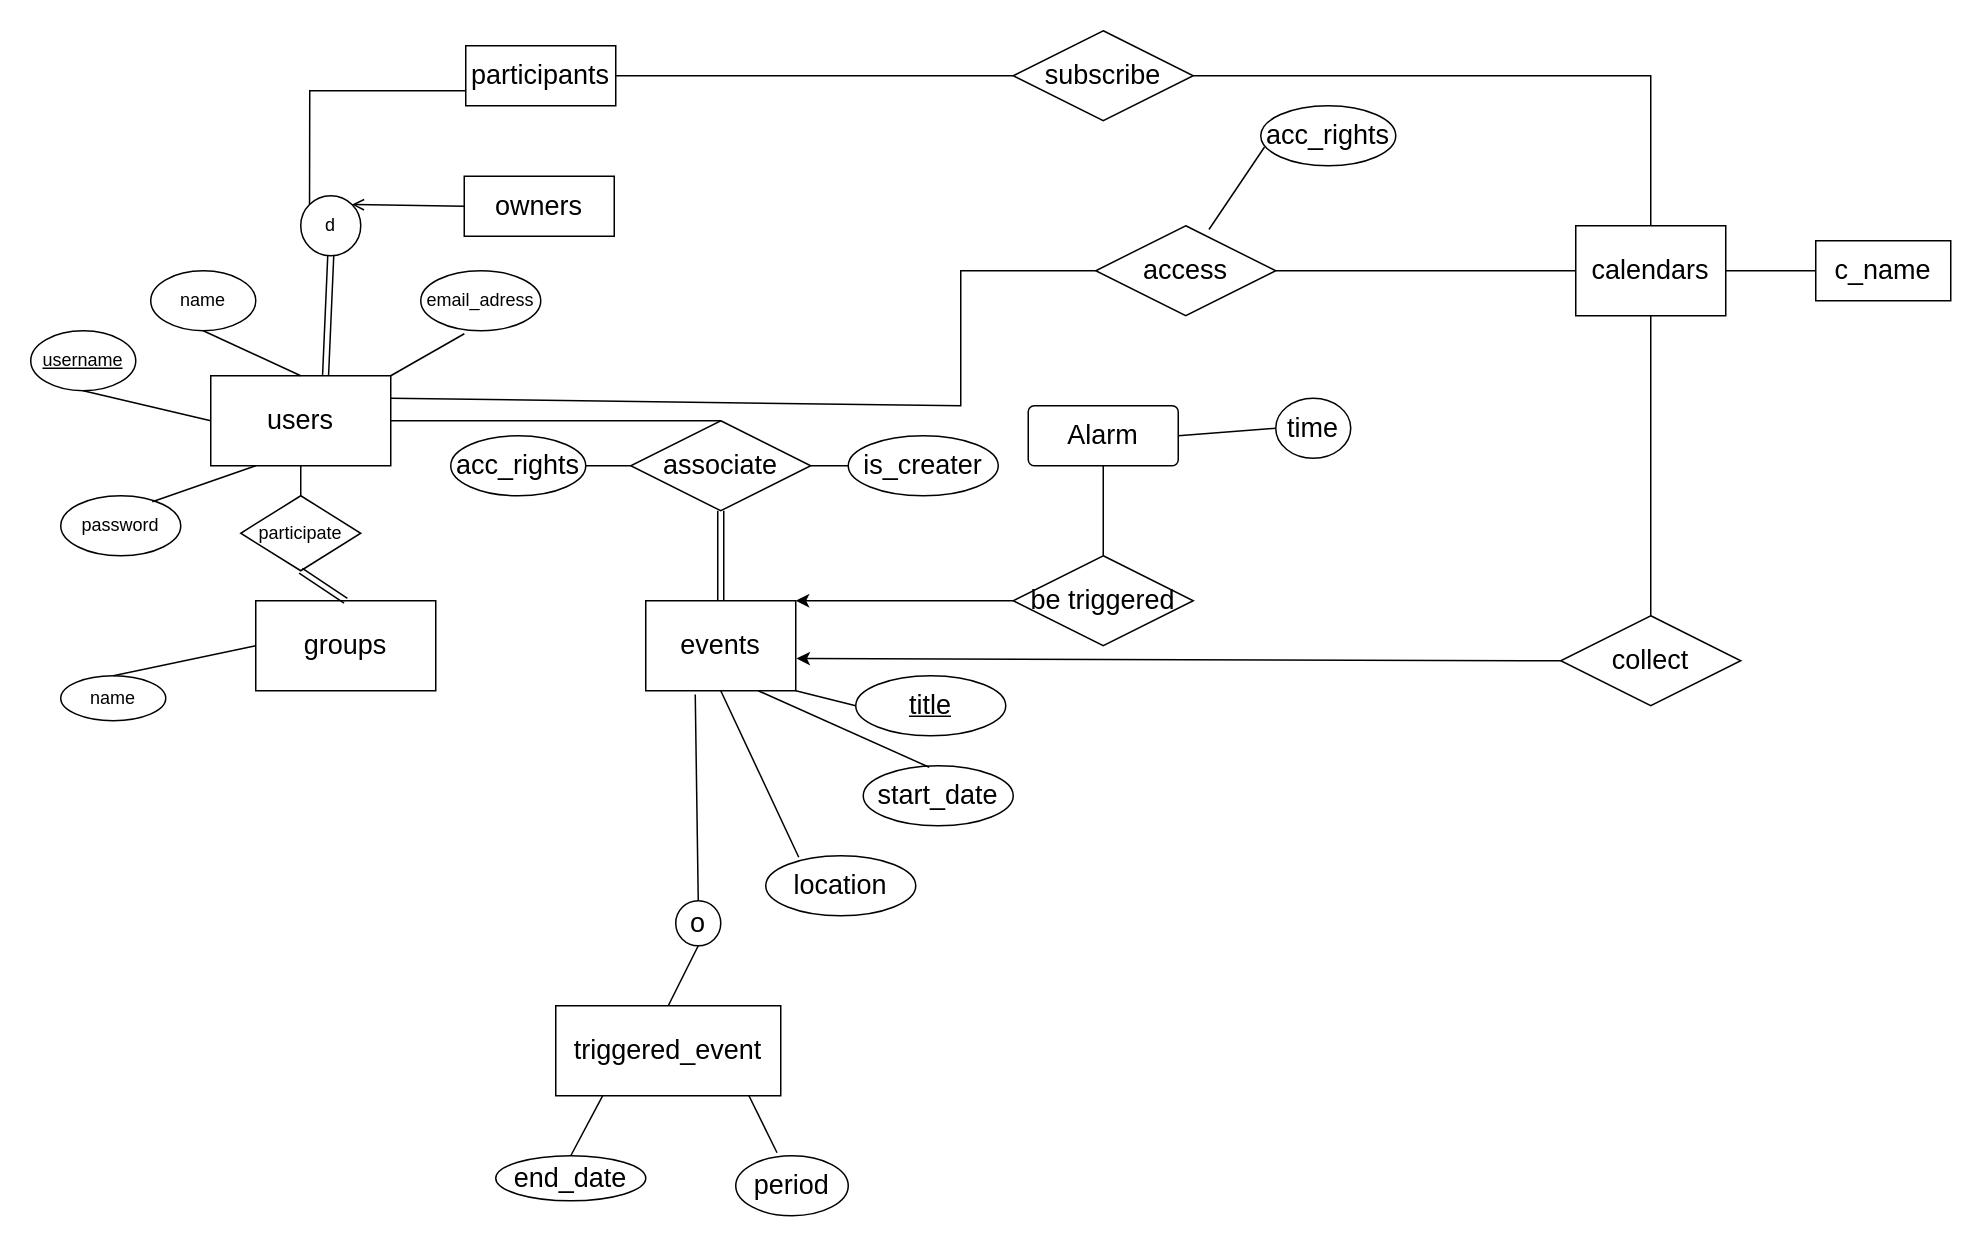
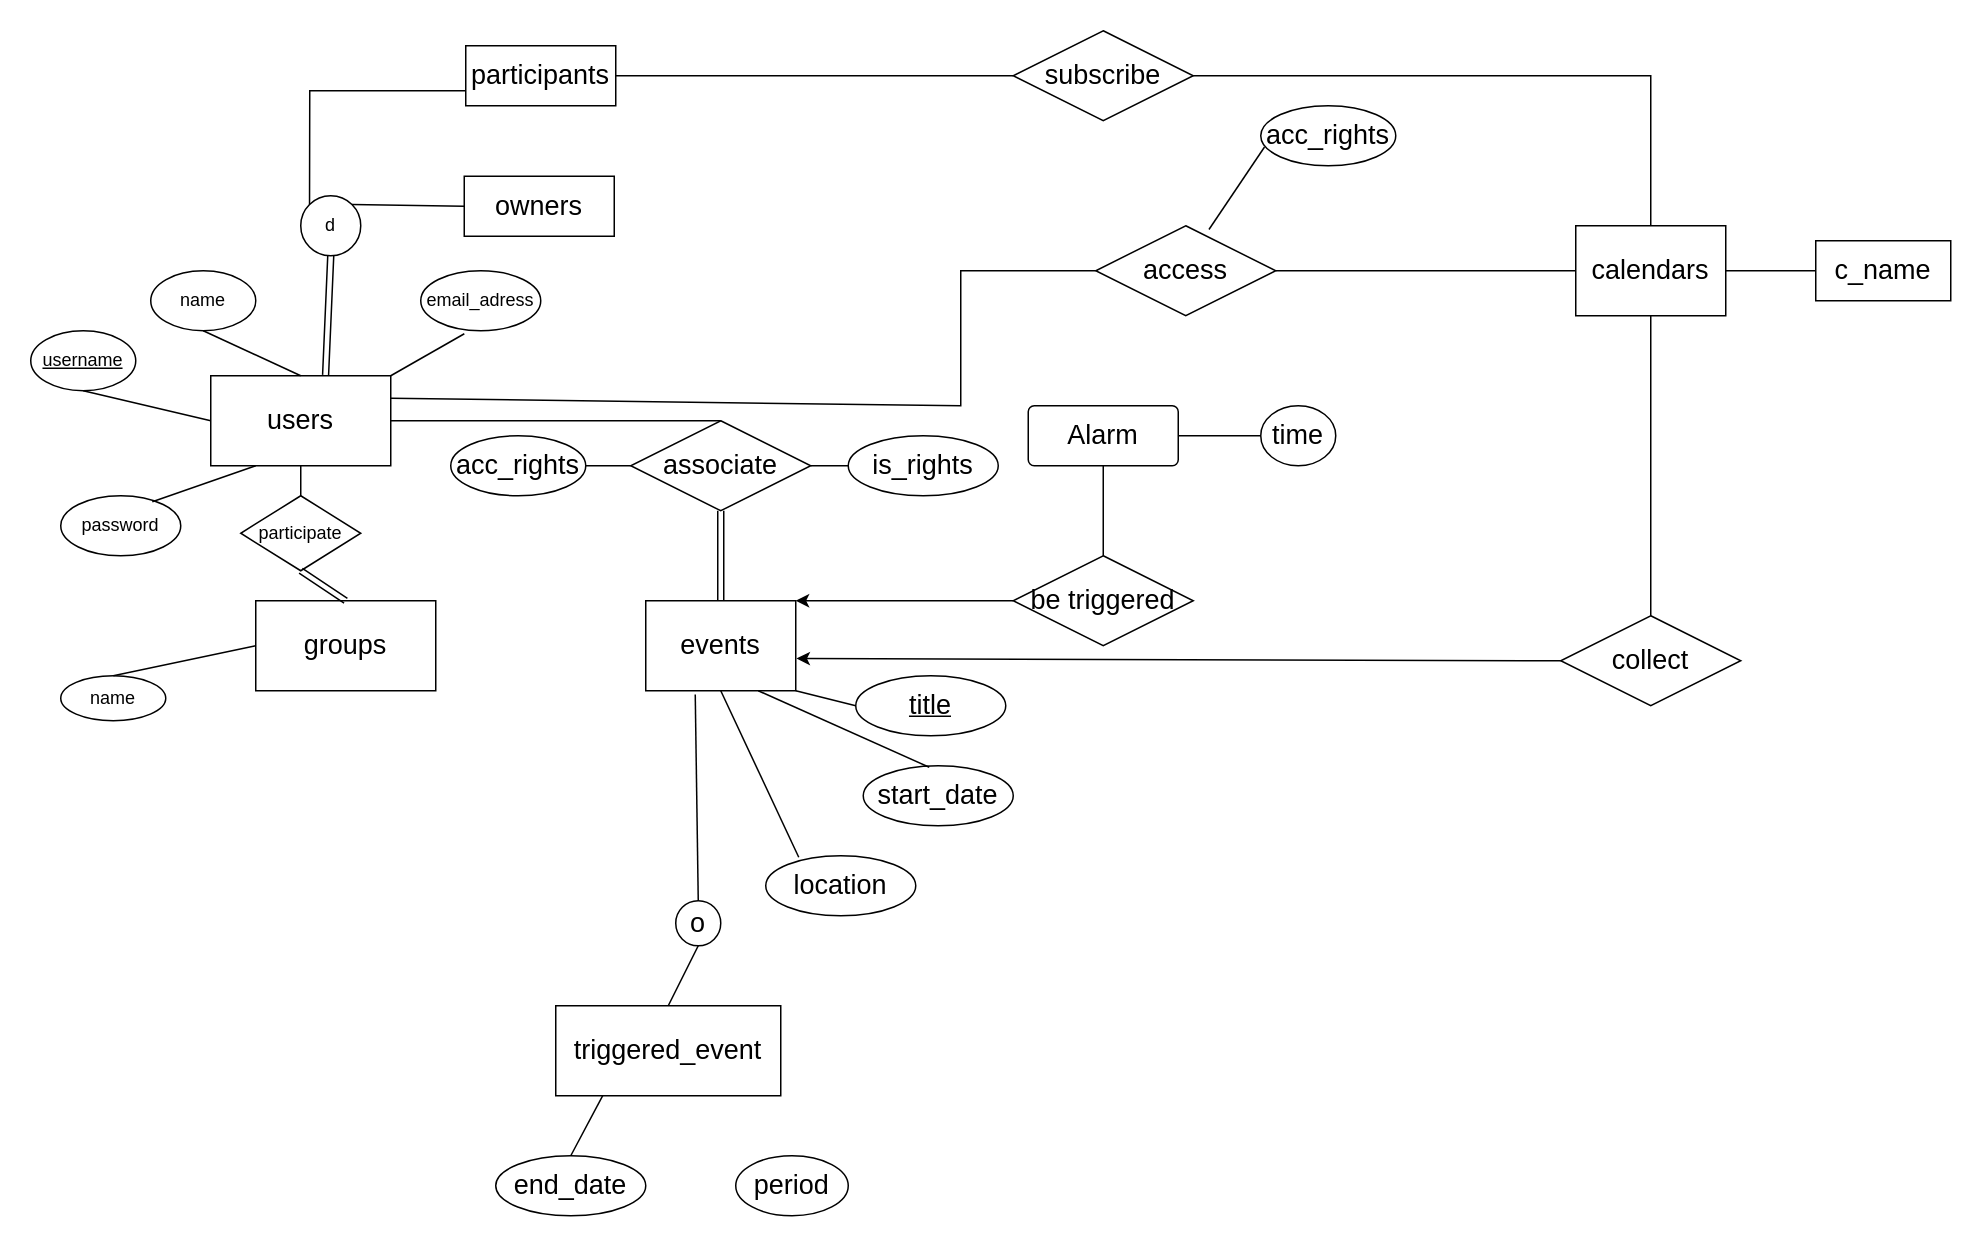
(359, 205) -> (357, 205)
(1313, 428) -> (1298, 436)
(923, 466) -> (923, 466)
(763, 1124) -> none
(571, 1178) -> (571, 1186)
